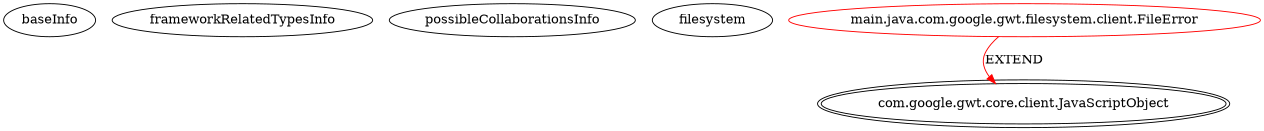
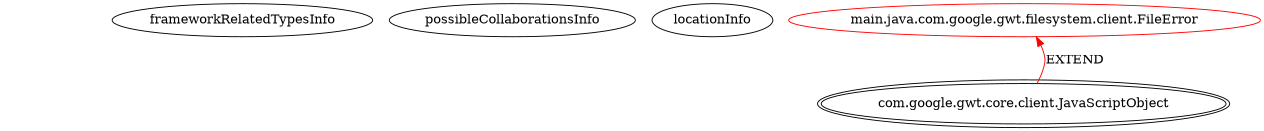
(50, 20) -> none
(712, 20) -> (712, 20)
(984, 55) -> (1044, 65)
